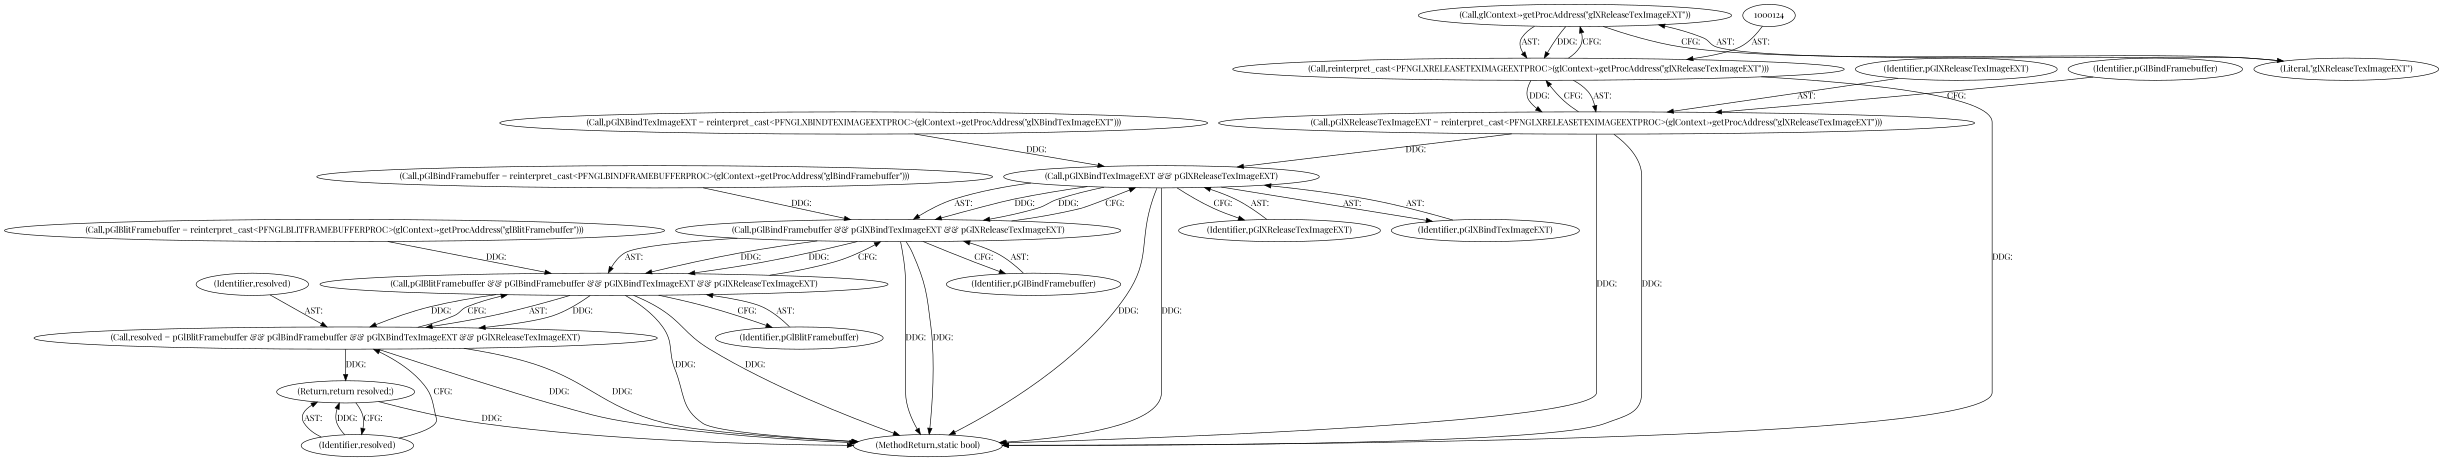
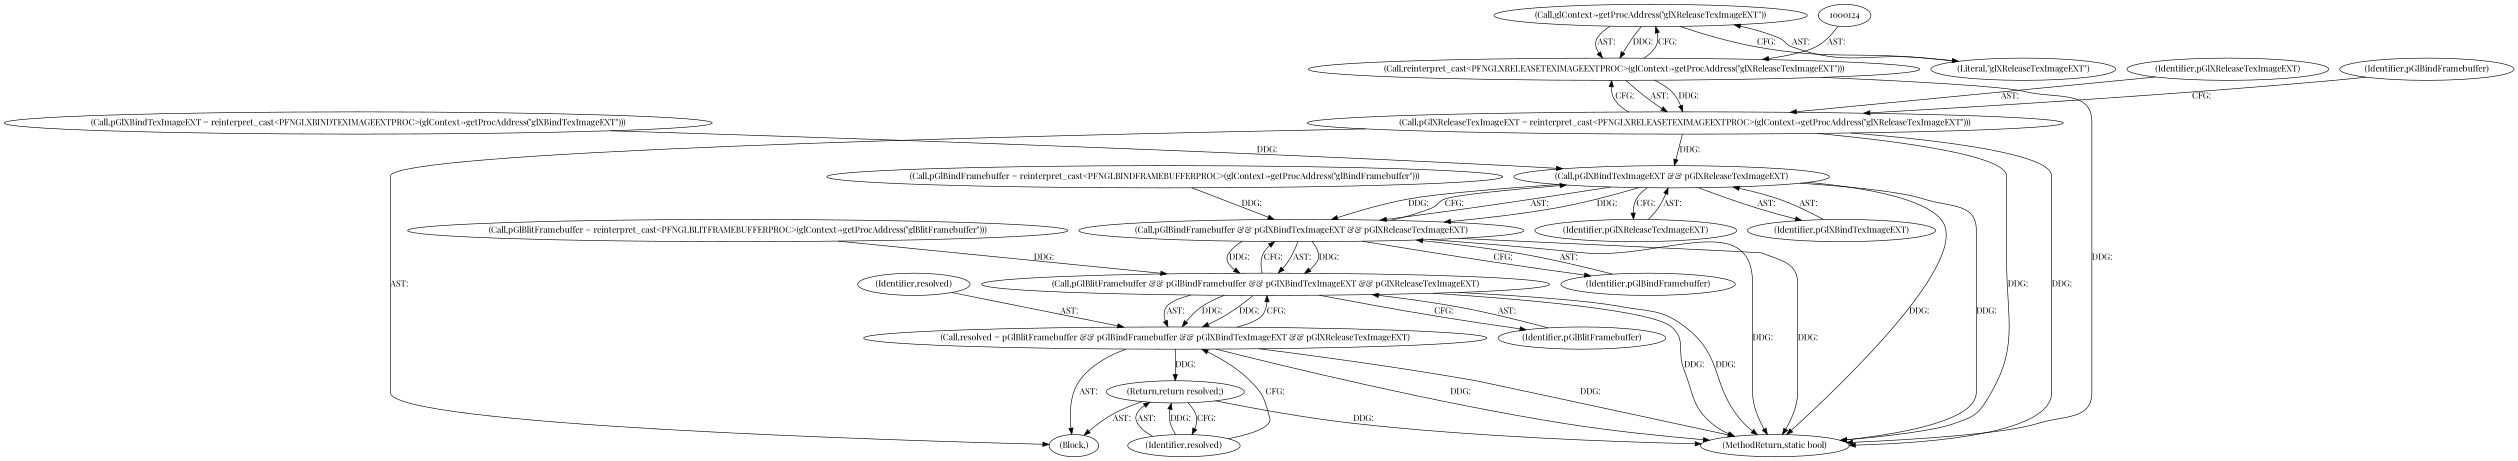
none -> (1074, 446)
